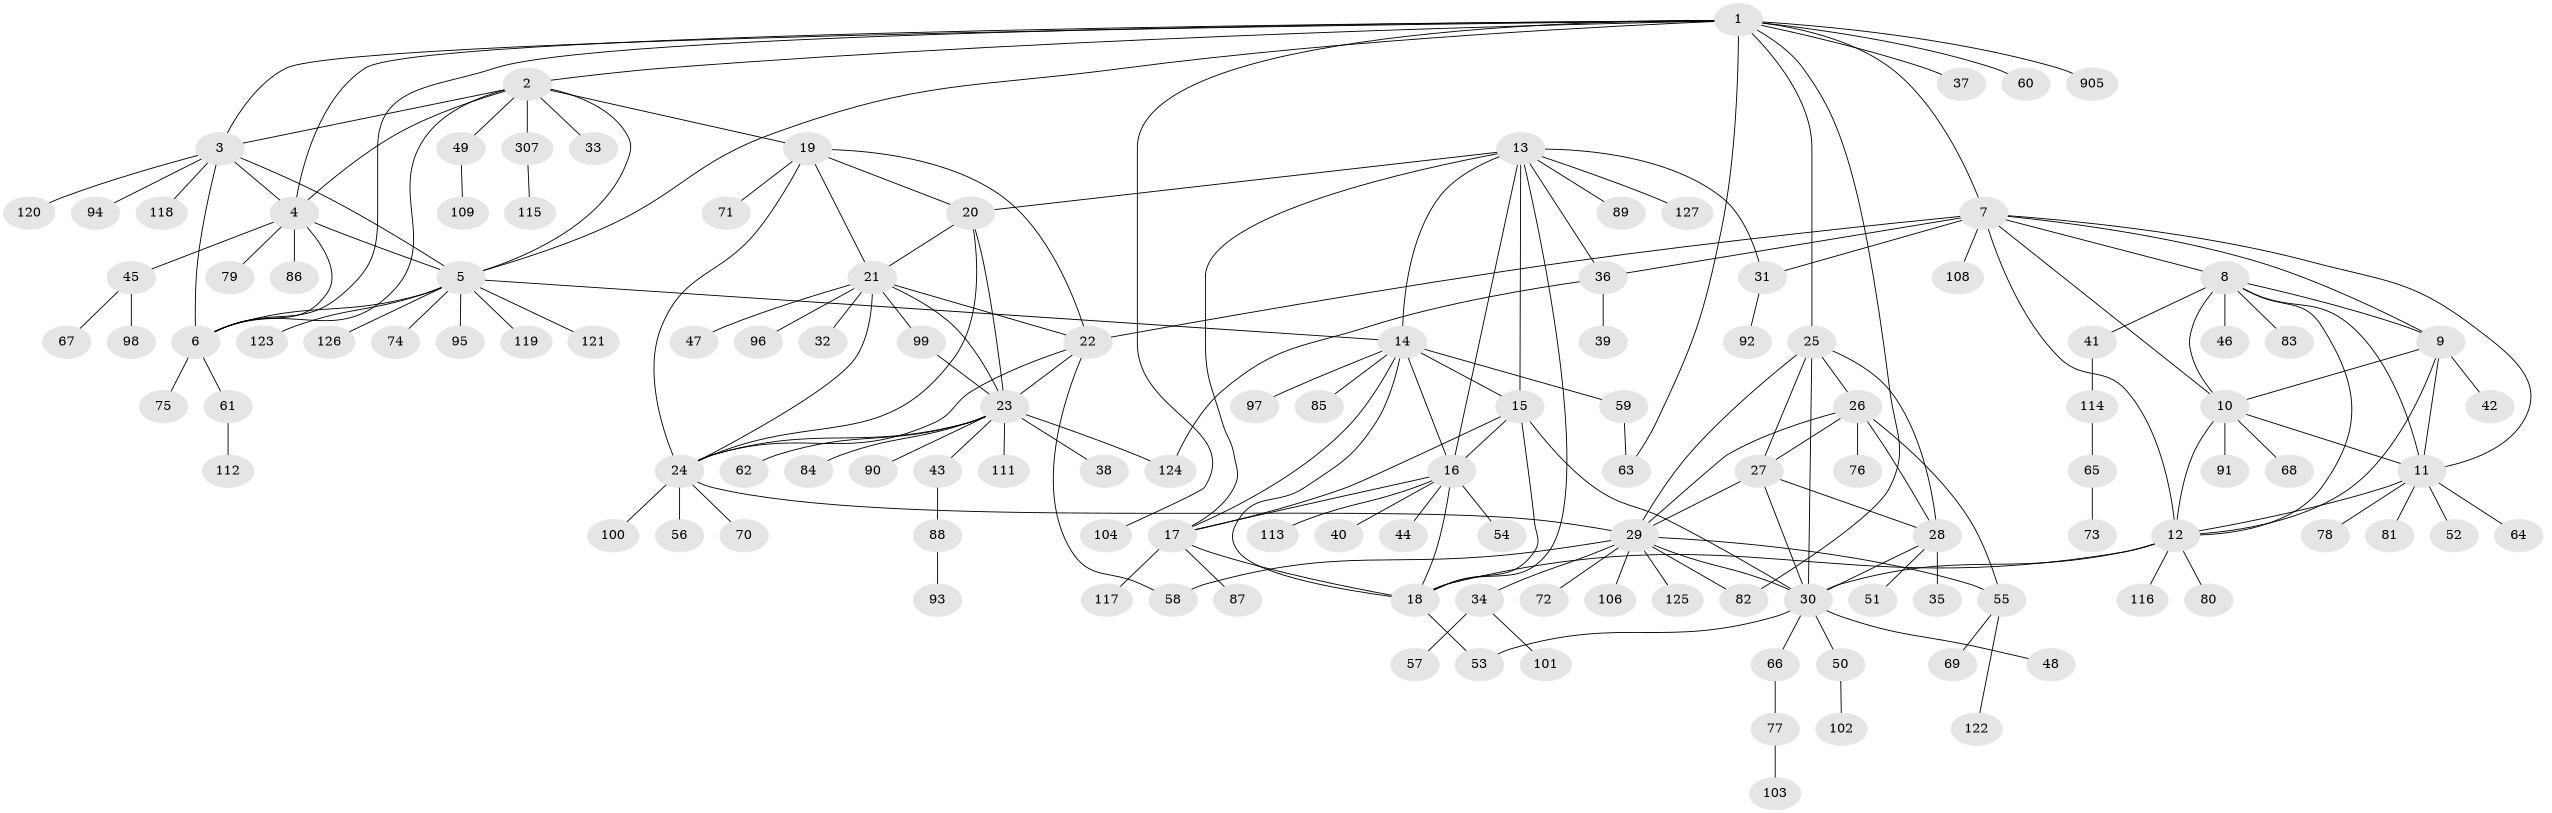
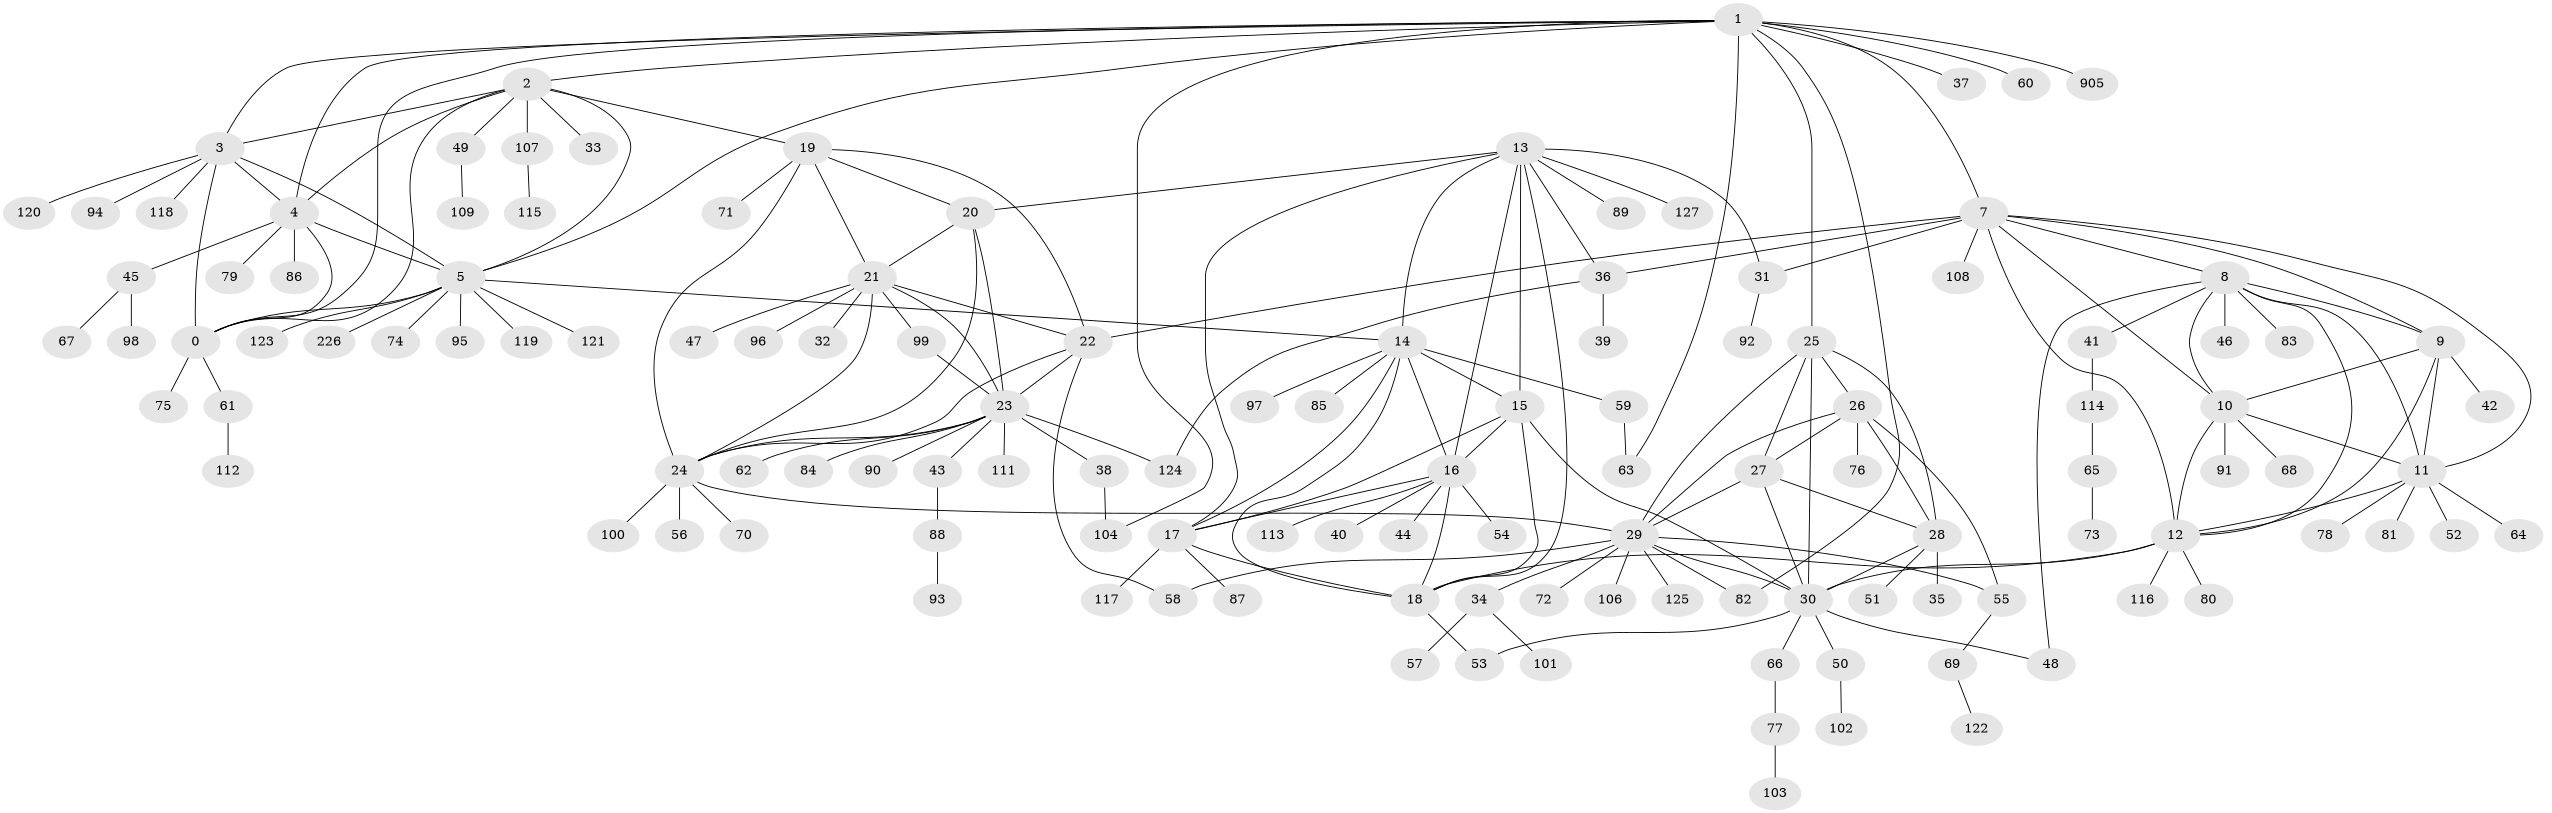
(527, 149) -> (527, 149)
(196, 342) -> (196, 342)
(329, 342) -> (329, 342)
none -> (2039, 411)
none -> (1105, 504)
(1989, 665) -> (1965, 697)
